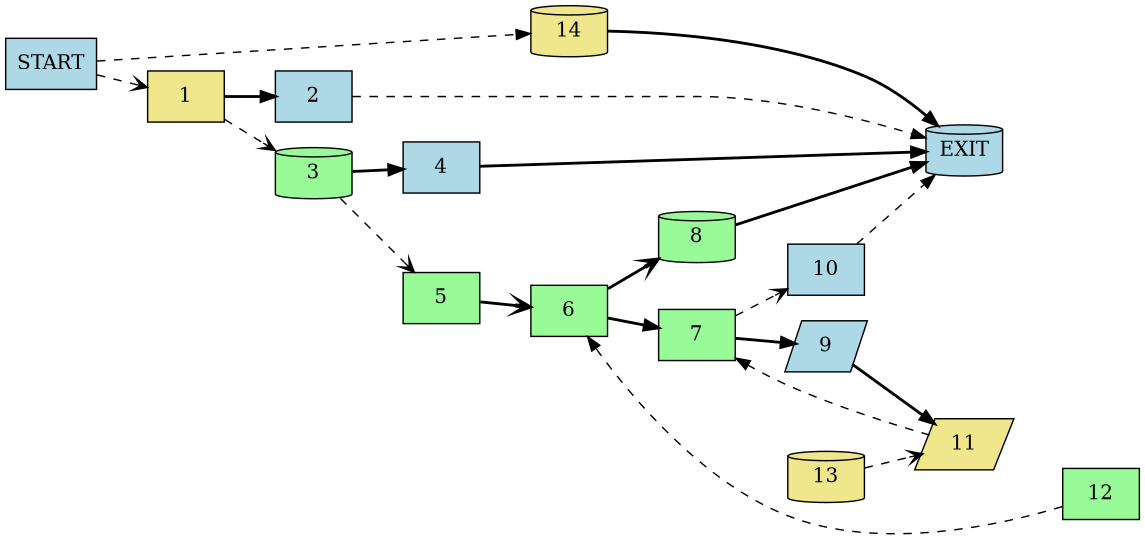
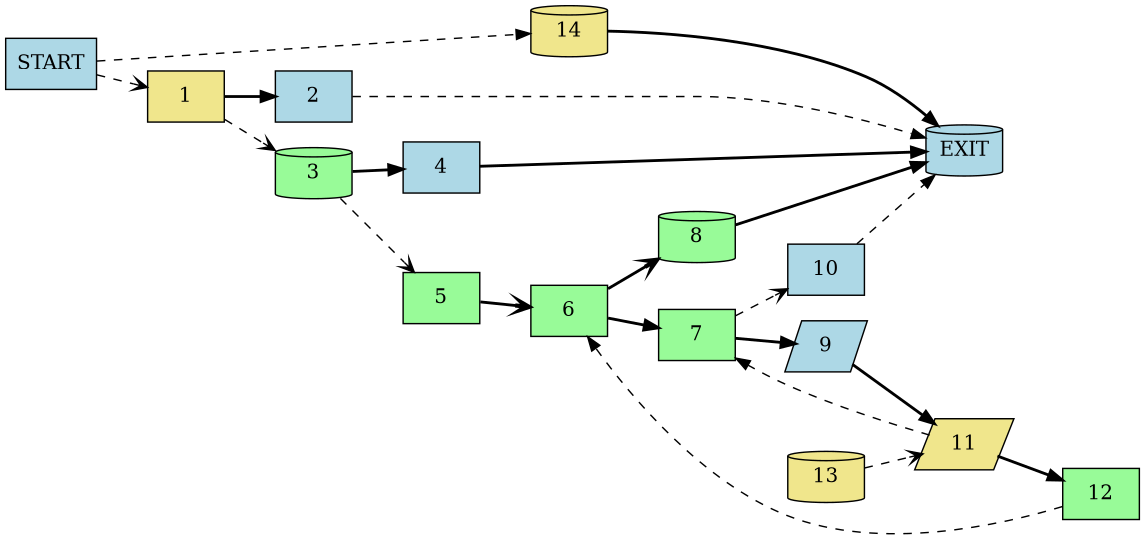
none -> (1023, 466)
